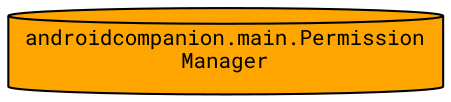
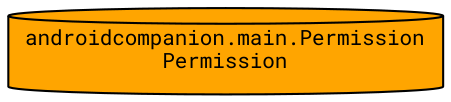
(226, 51) -> (226, 51)
